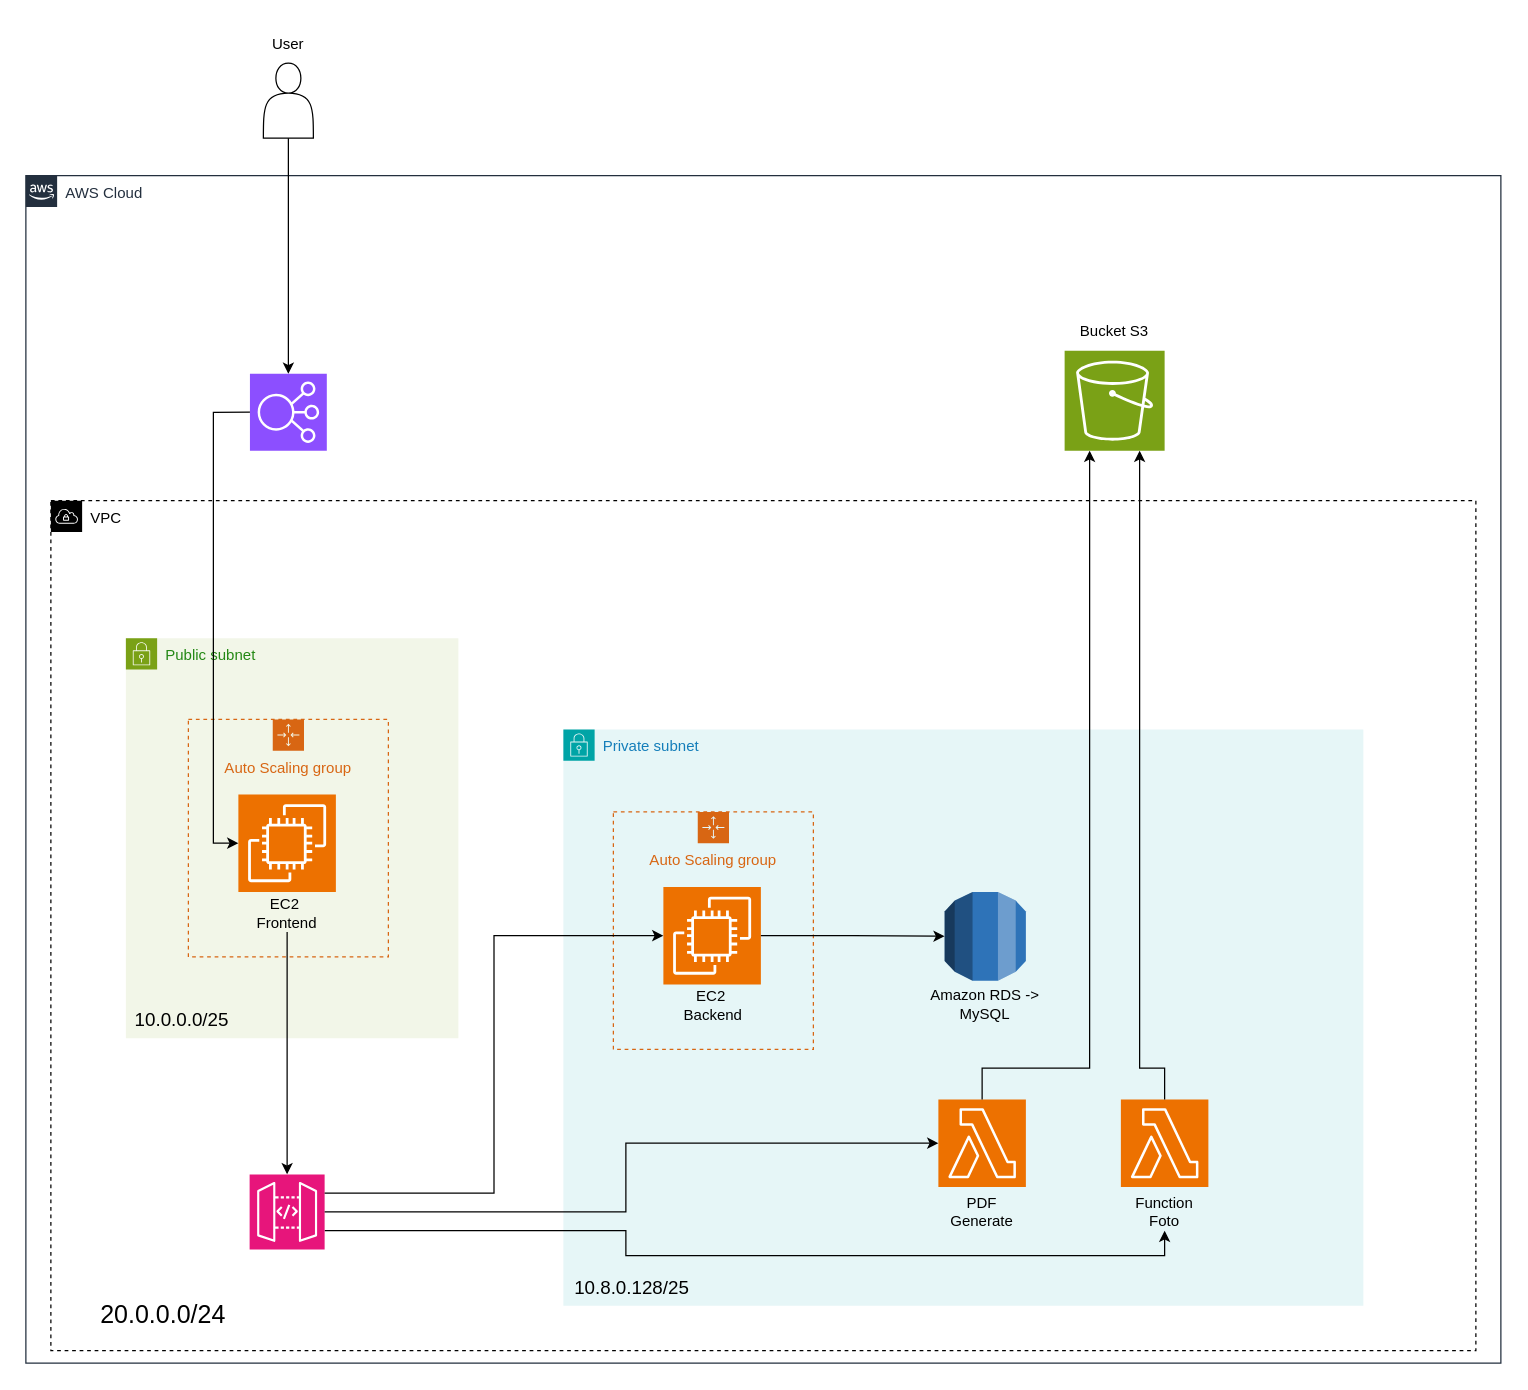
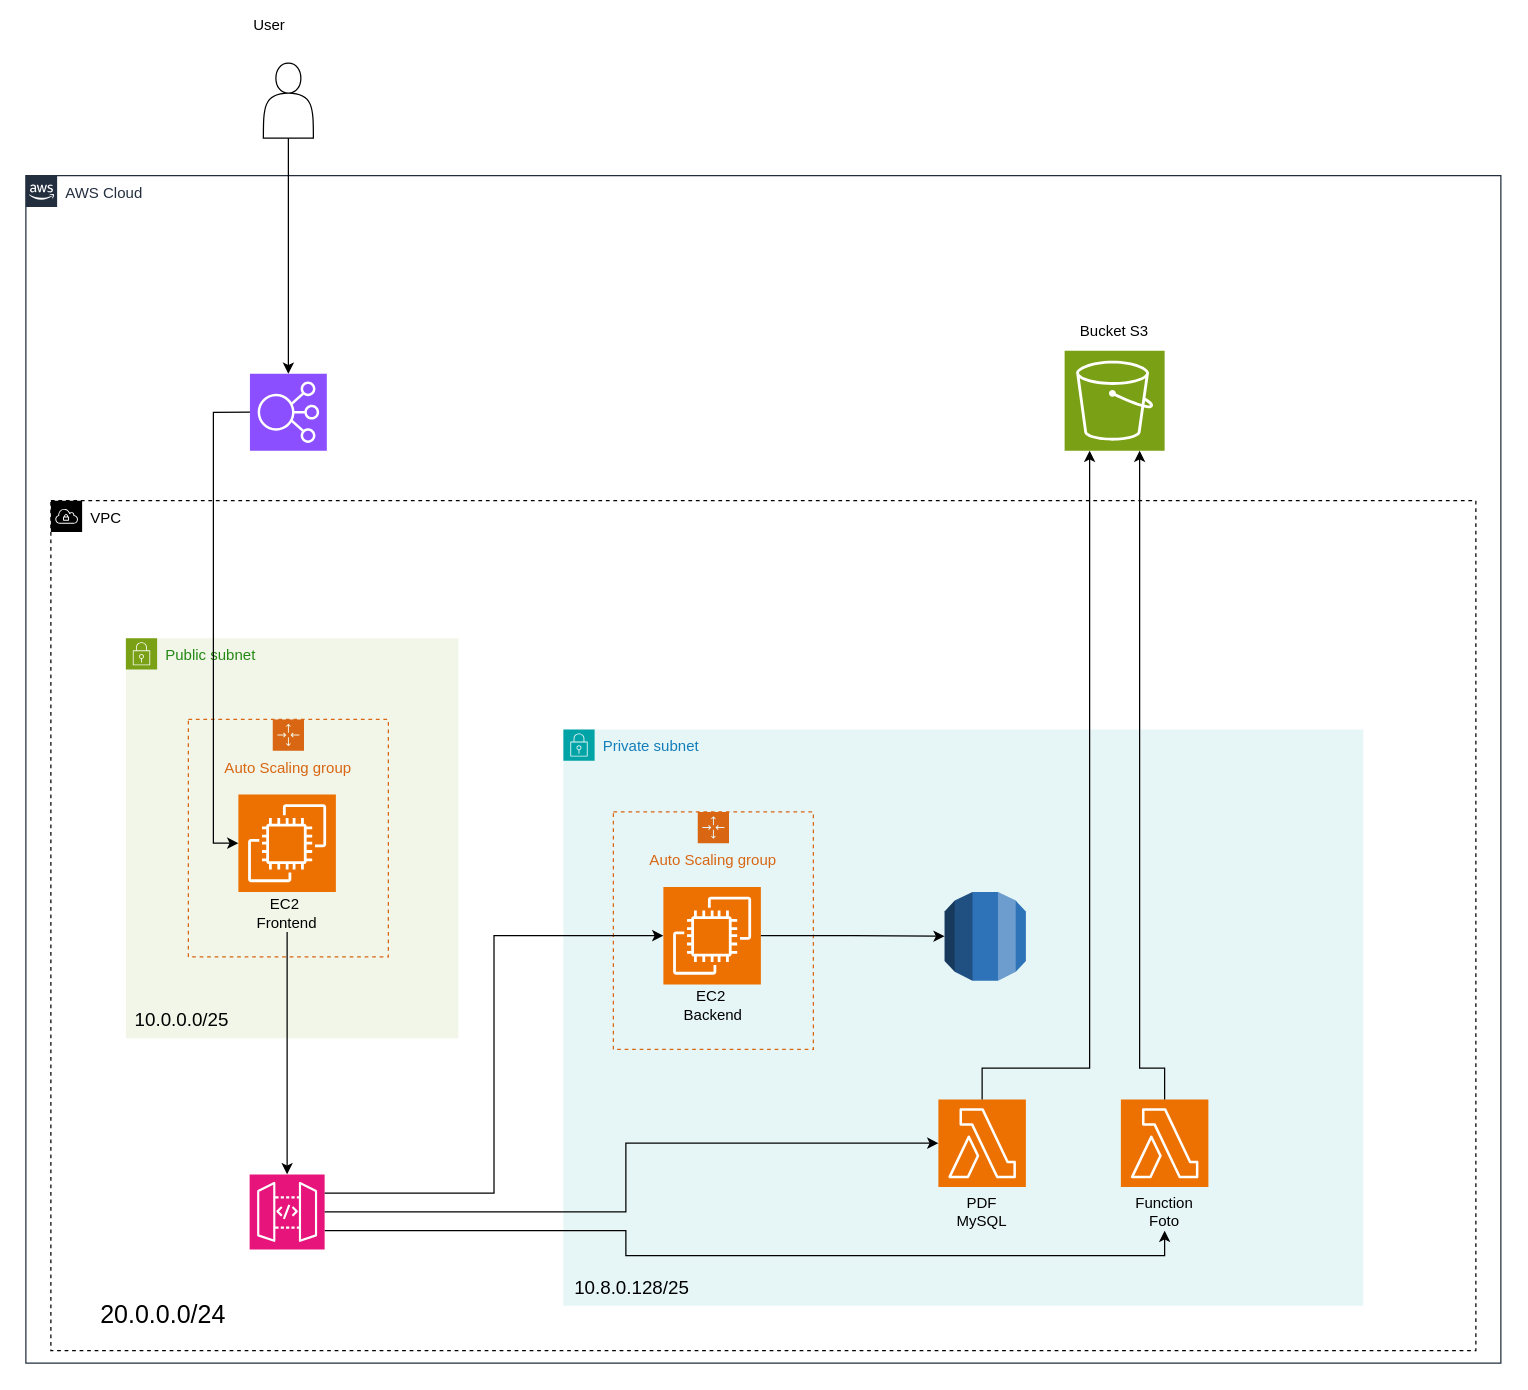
(288, 44) -> (269, 26)
(985, 1004) -> none
(982, 1212) -> (982, 1212)
